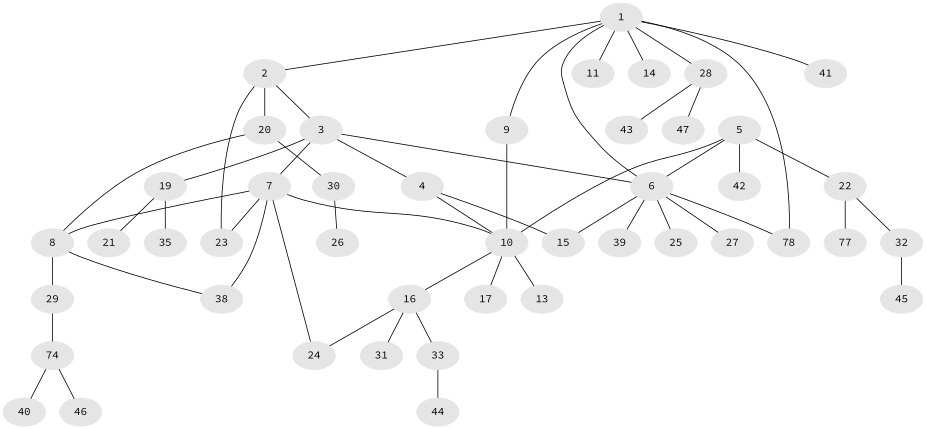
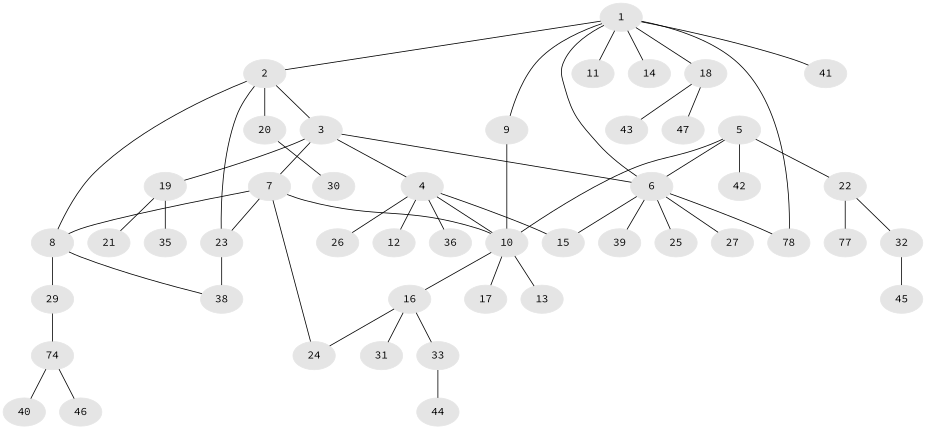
(706, 74) -> (706, 74)
(146, 168) -> (138, 138)
(336, 215) -> (376, 217)
none -> (394, 243)
none -> (450, 243)
(255, 246) -> (222, 271)
